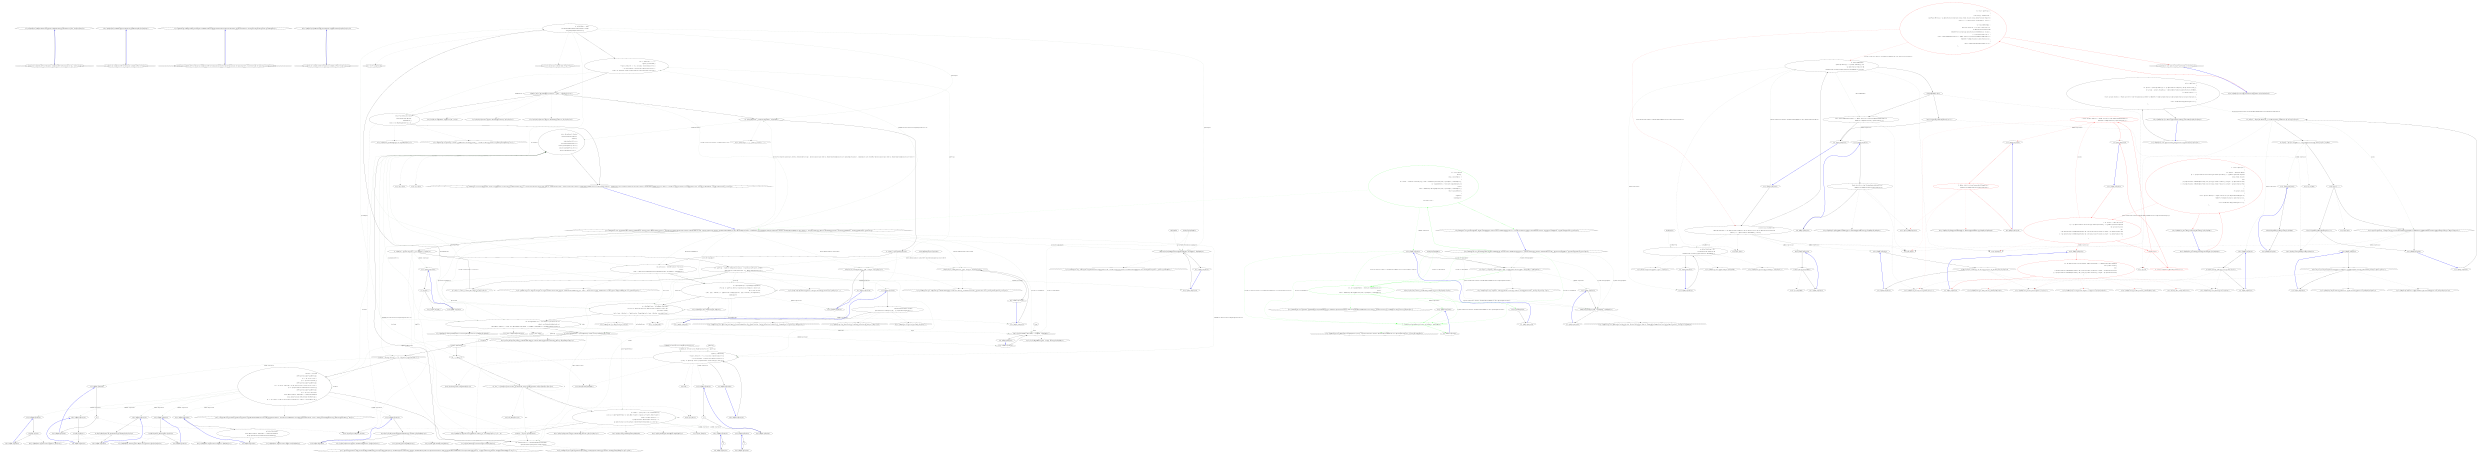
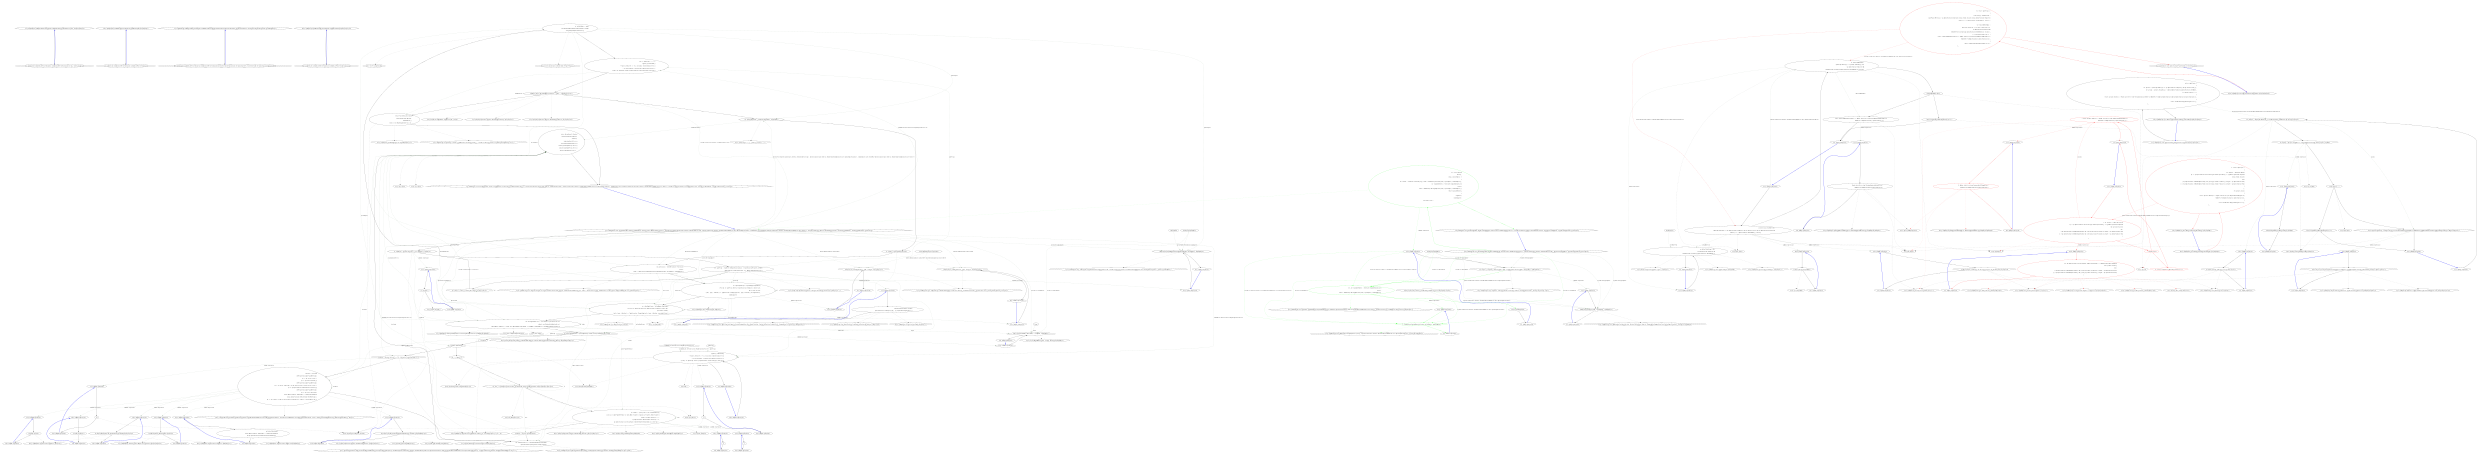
(414, 317) -> (416, 311)
